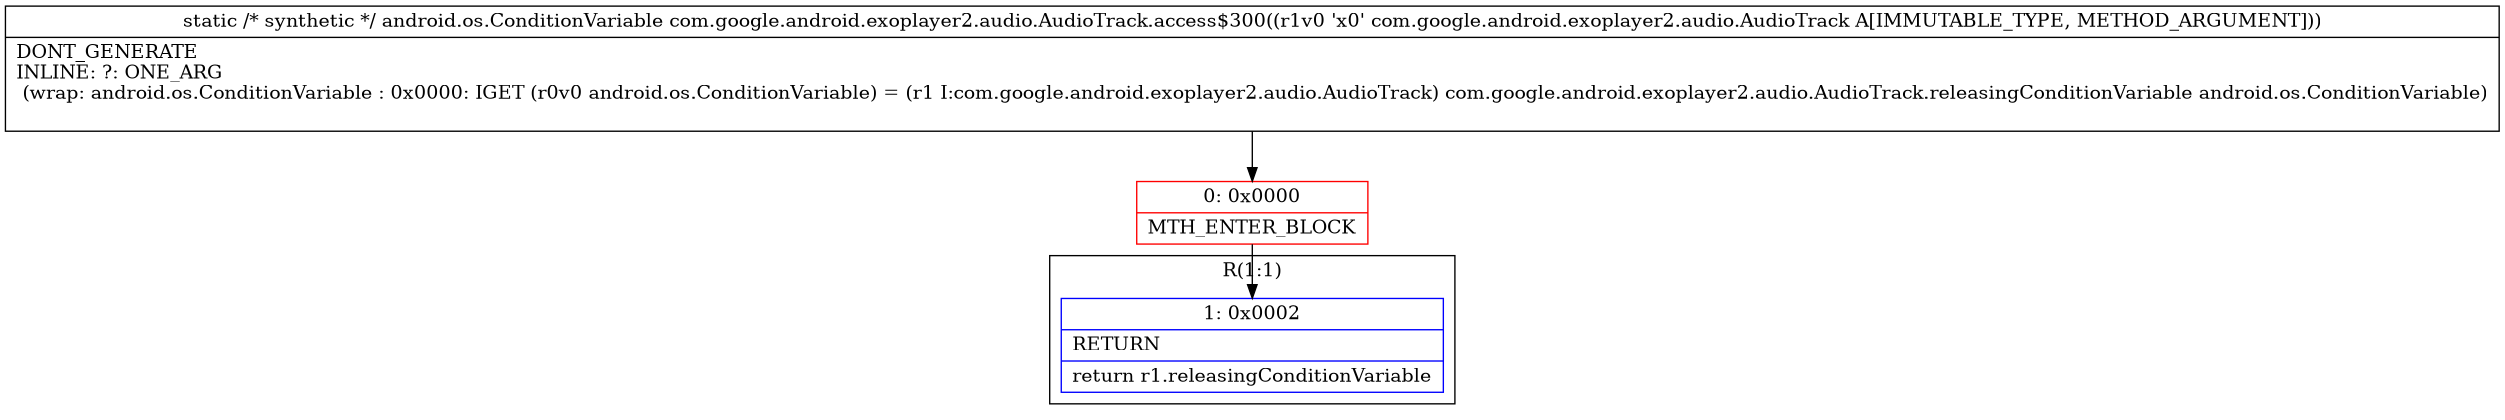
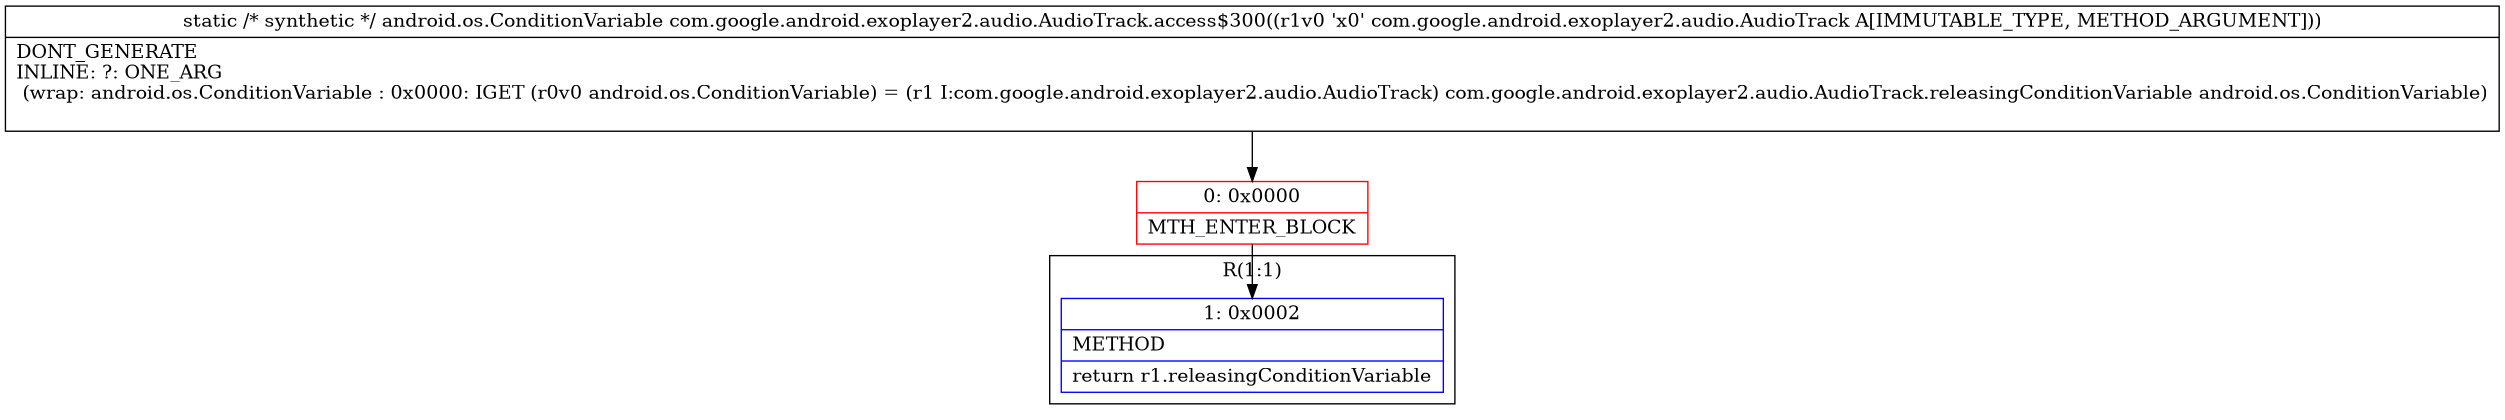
(1116, 345) -> (1119, 345)
